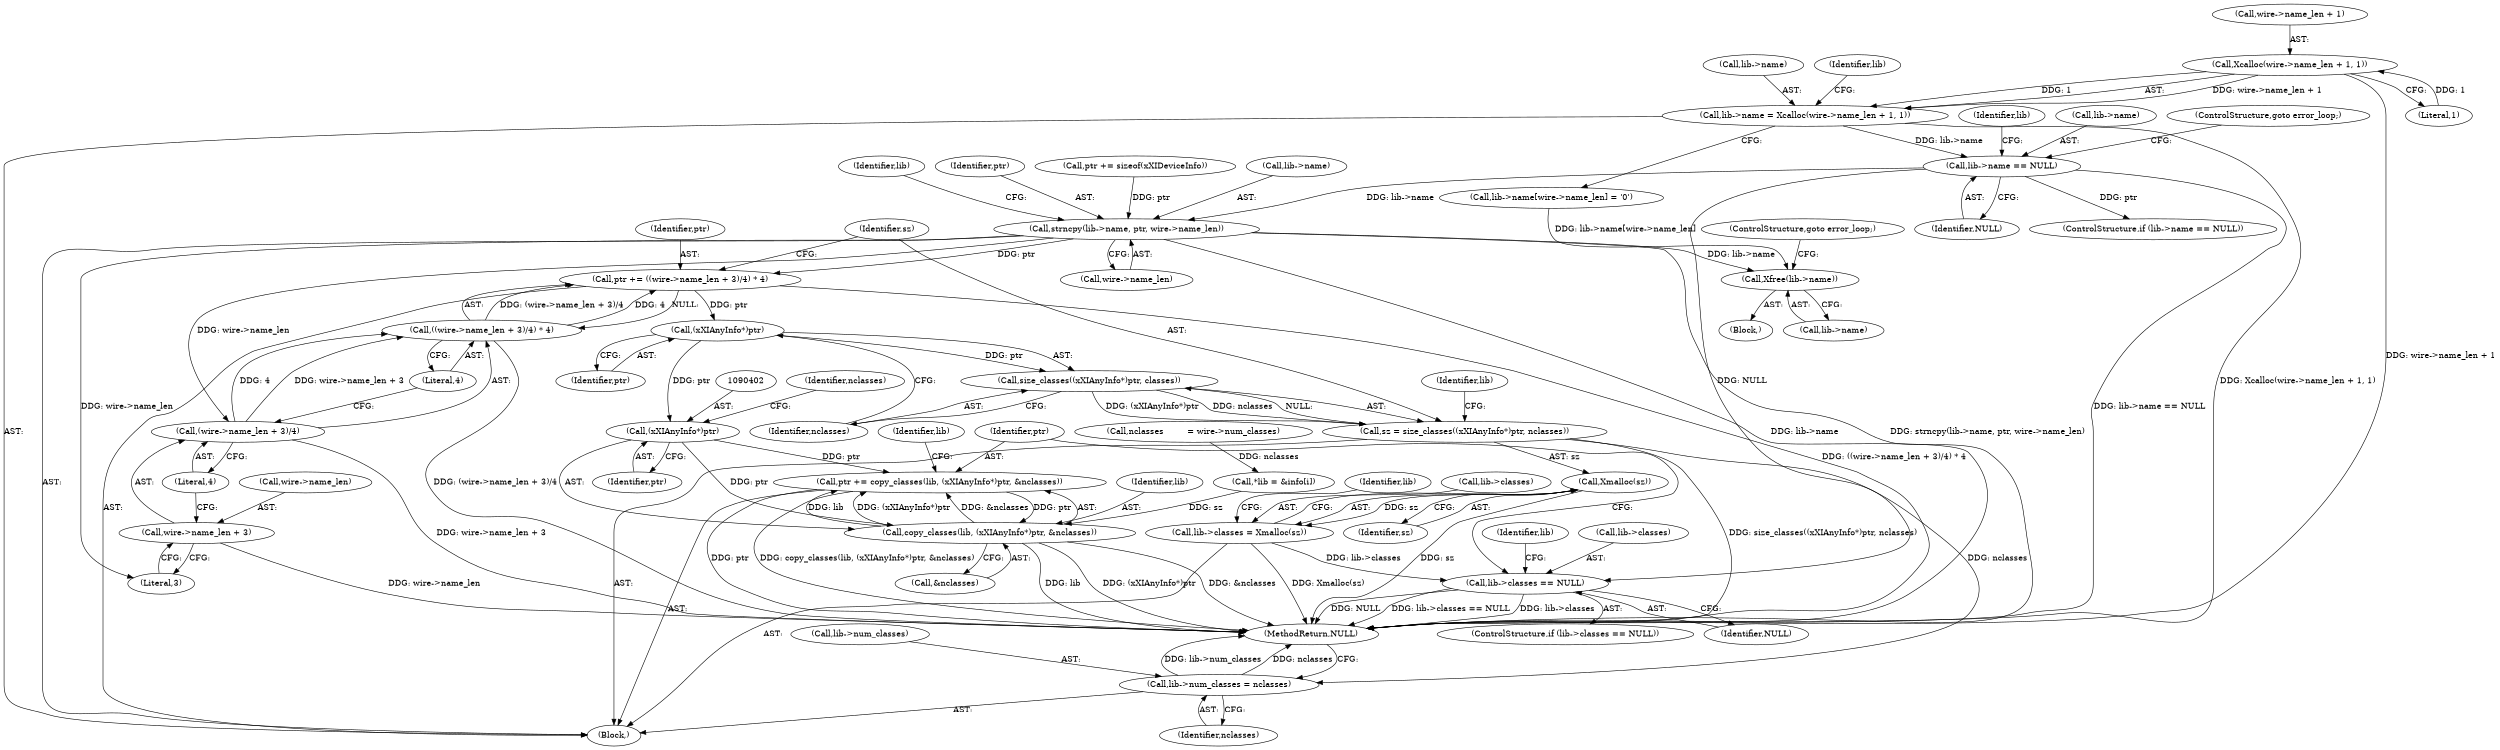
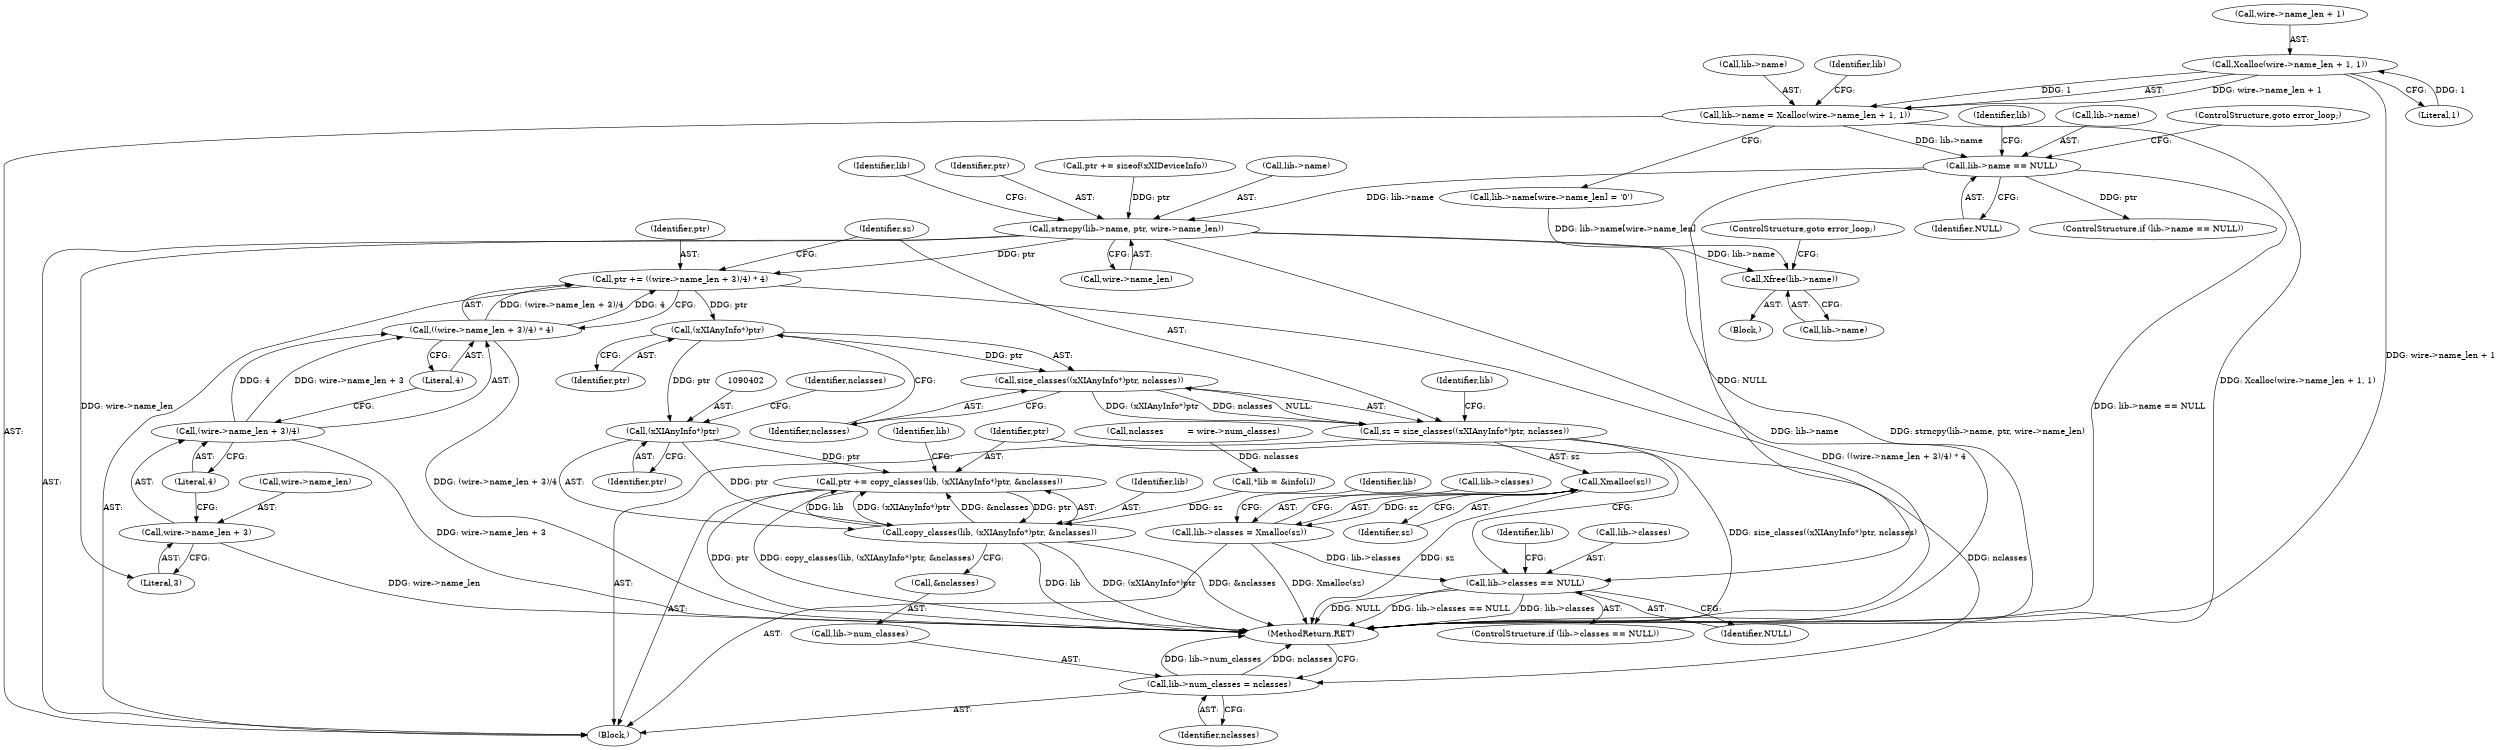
(569, 268) -> none
(687, 305) -> (687, 305)
(1089, 381) -> (1089, 381)
(173, 558) -> (173, 558)
(1005, 567) -> (904, 608)
(1311, 634) -> (1311, 634)
